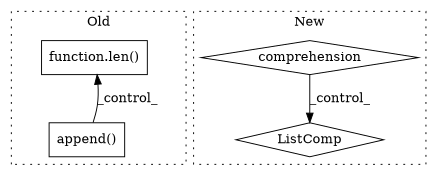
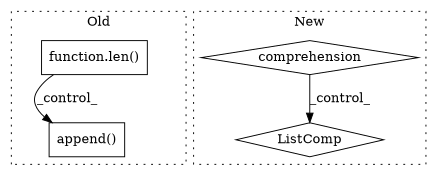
(98, 104) -> (36, 94)
